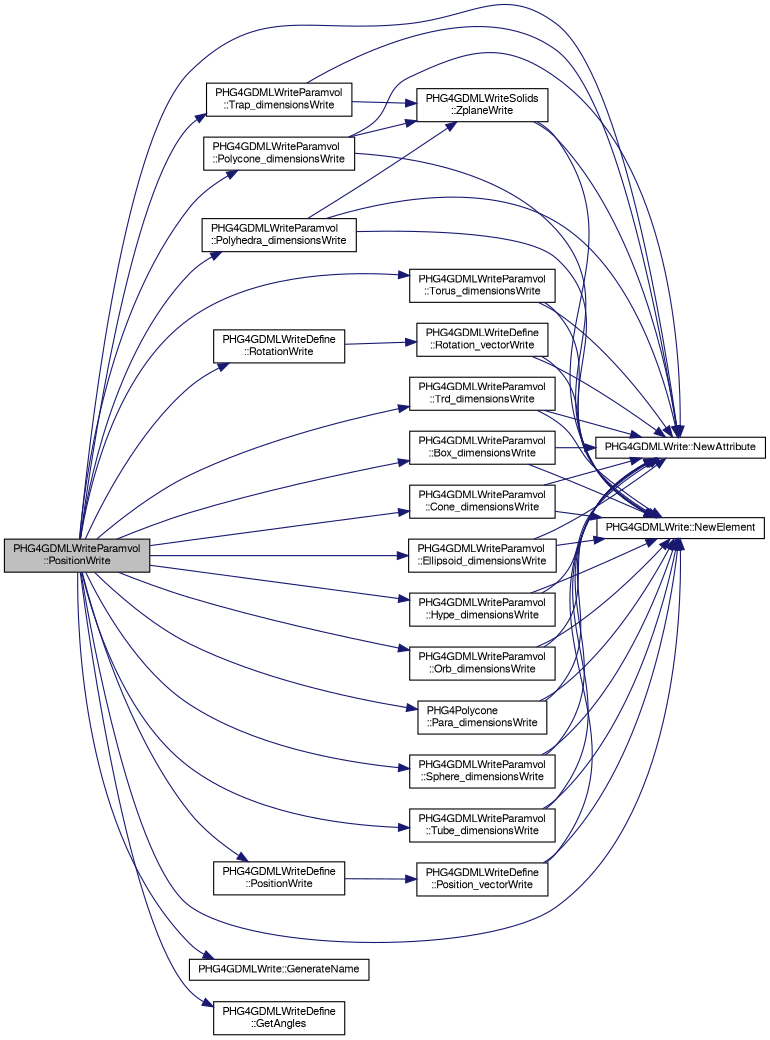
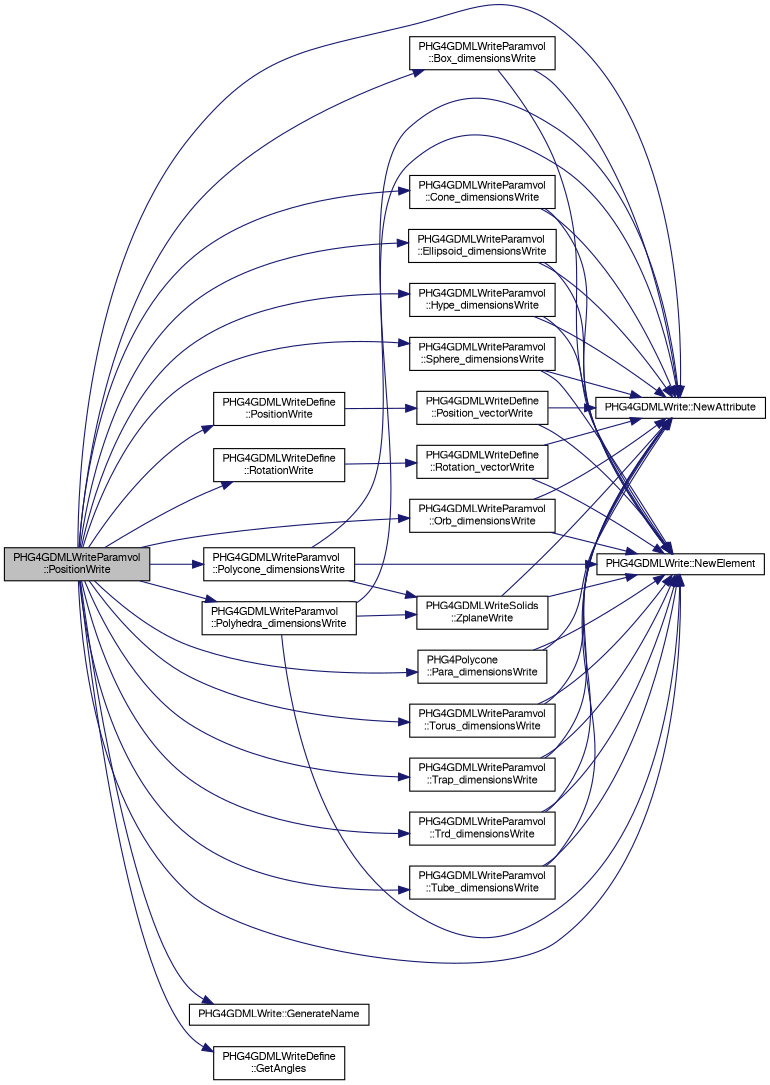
(379, 102) -> (617, 681)
